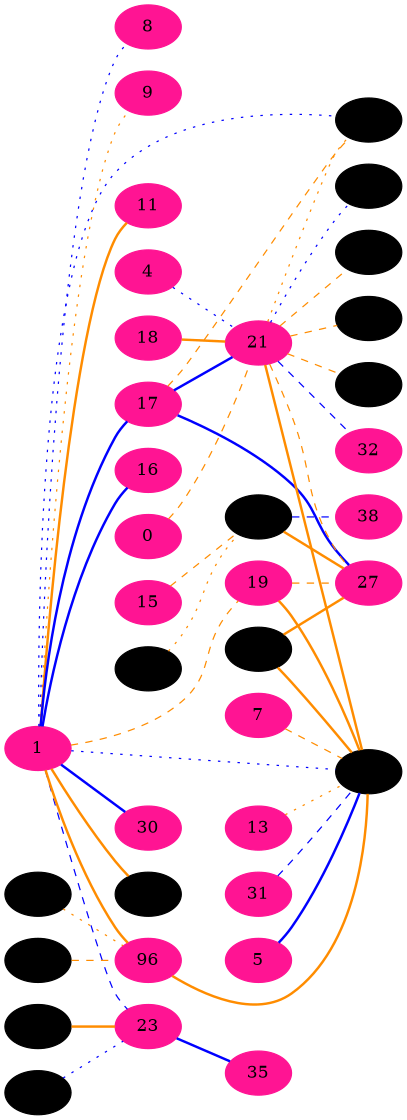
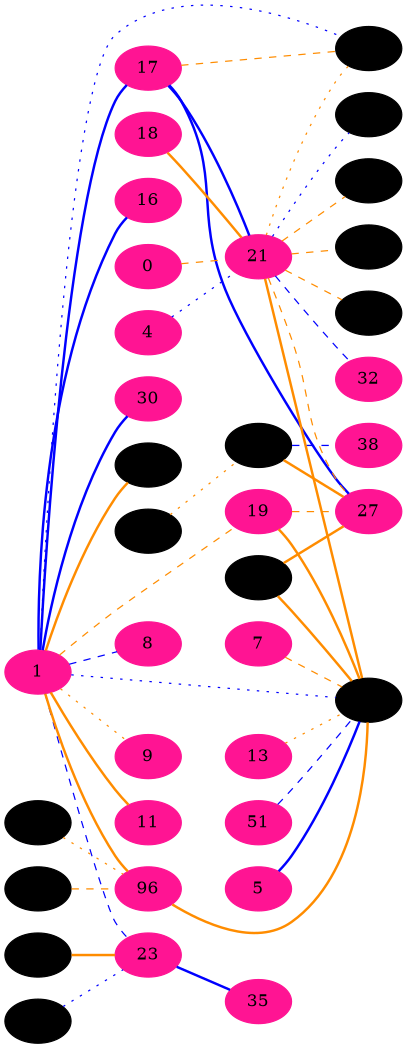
(74, 243) -> (93, 658)
(148, 603) -> none
(258, 894) -> (258, 823)
